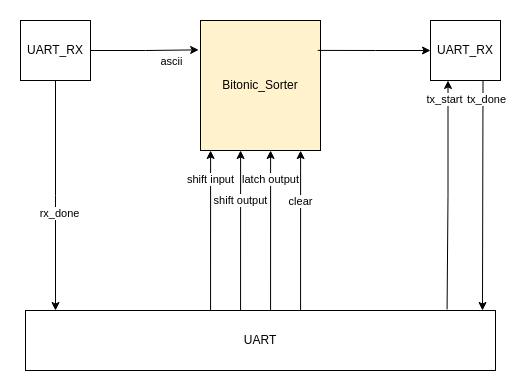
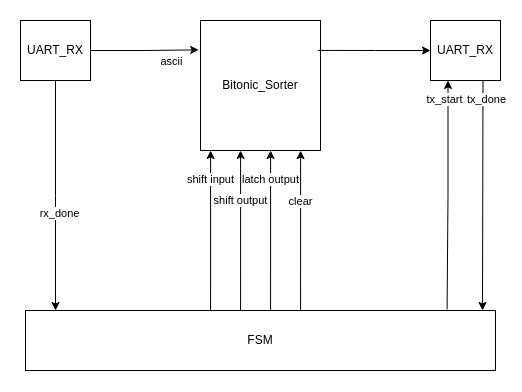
(261, 86) -> (261, 86)
(261, 341) -> (261, 341)
